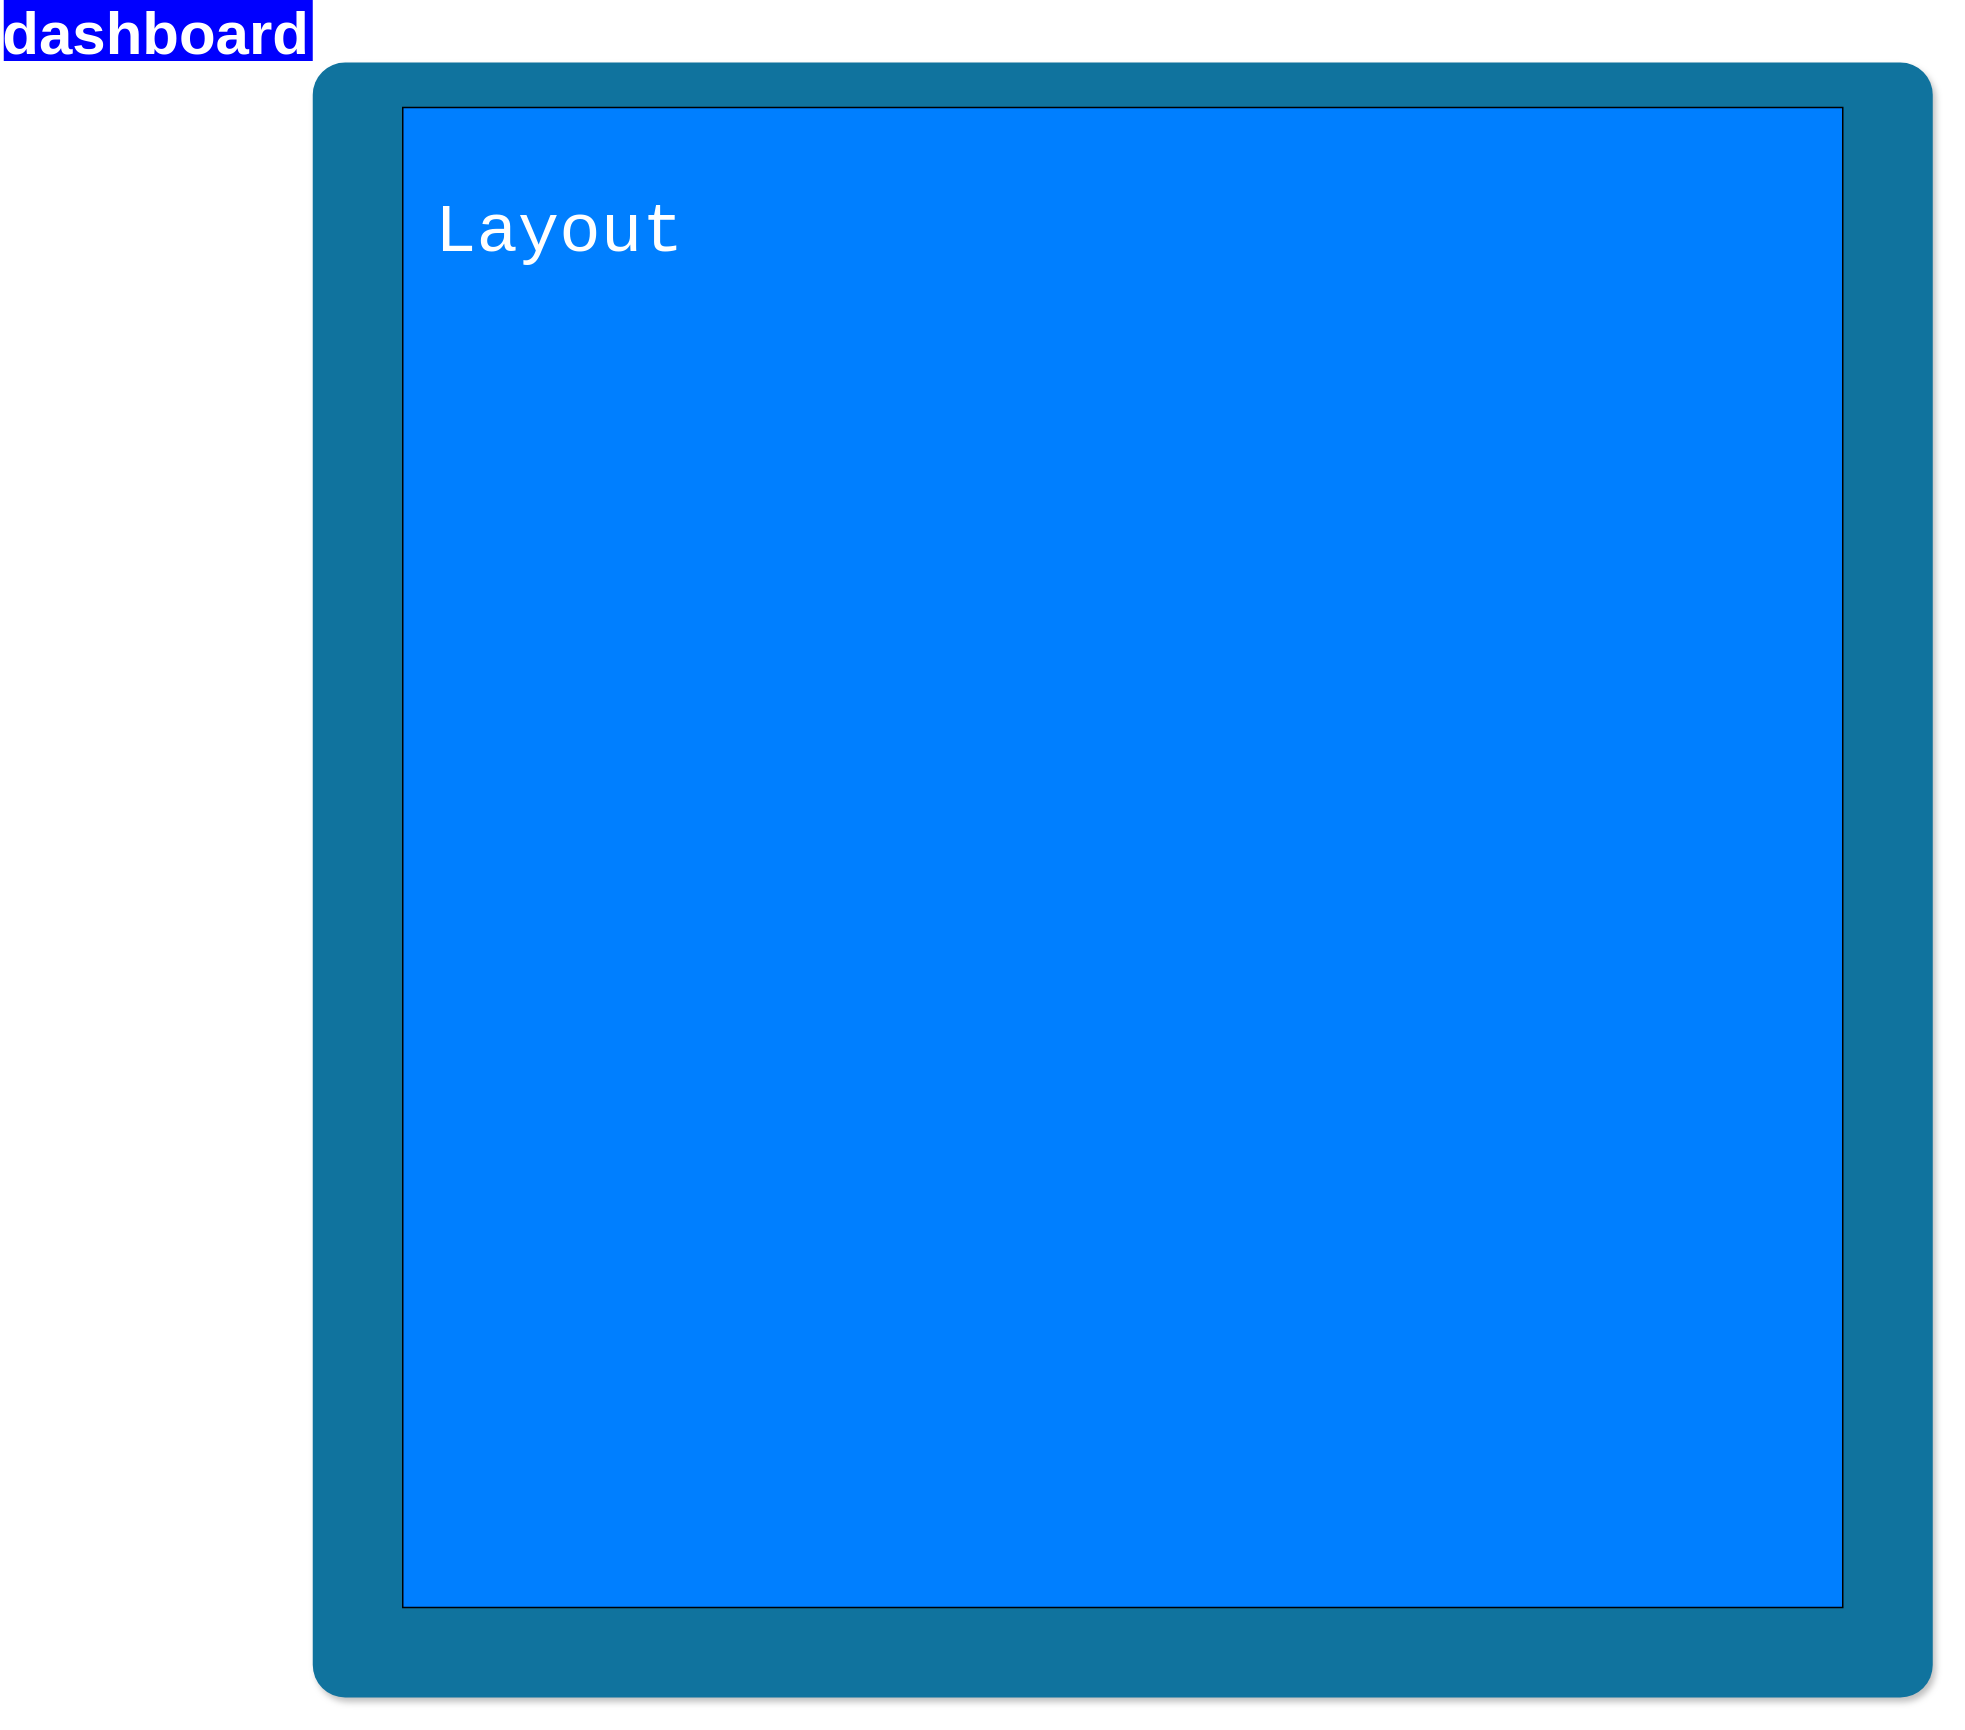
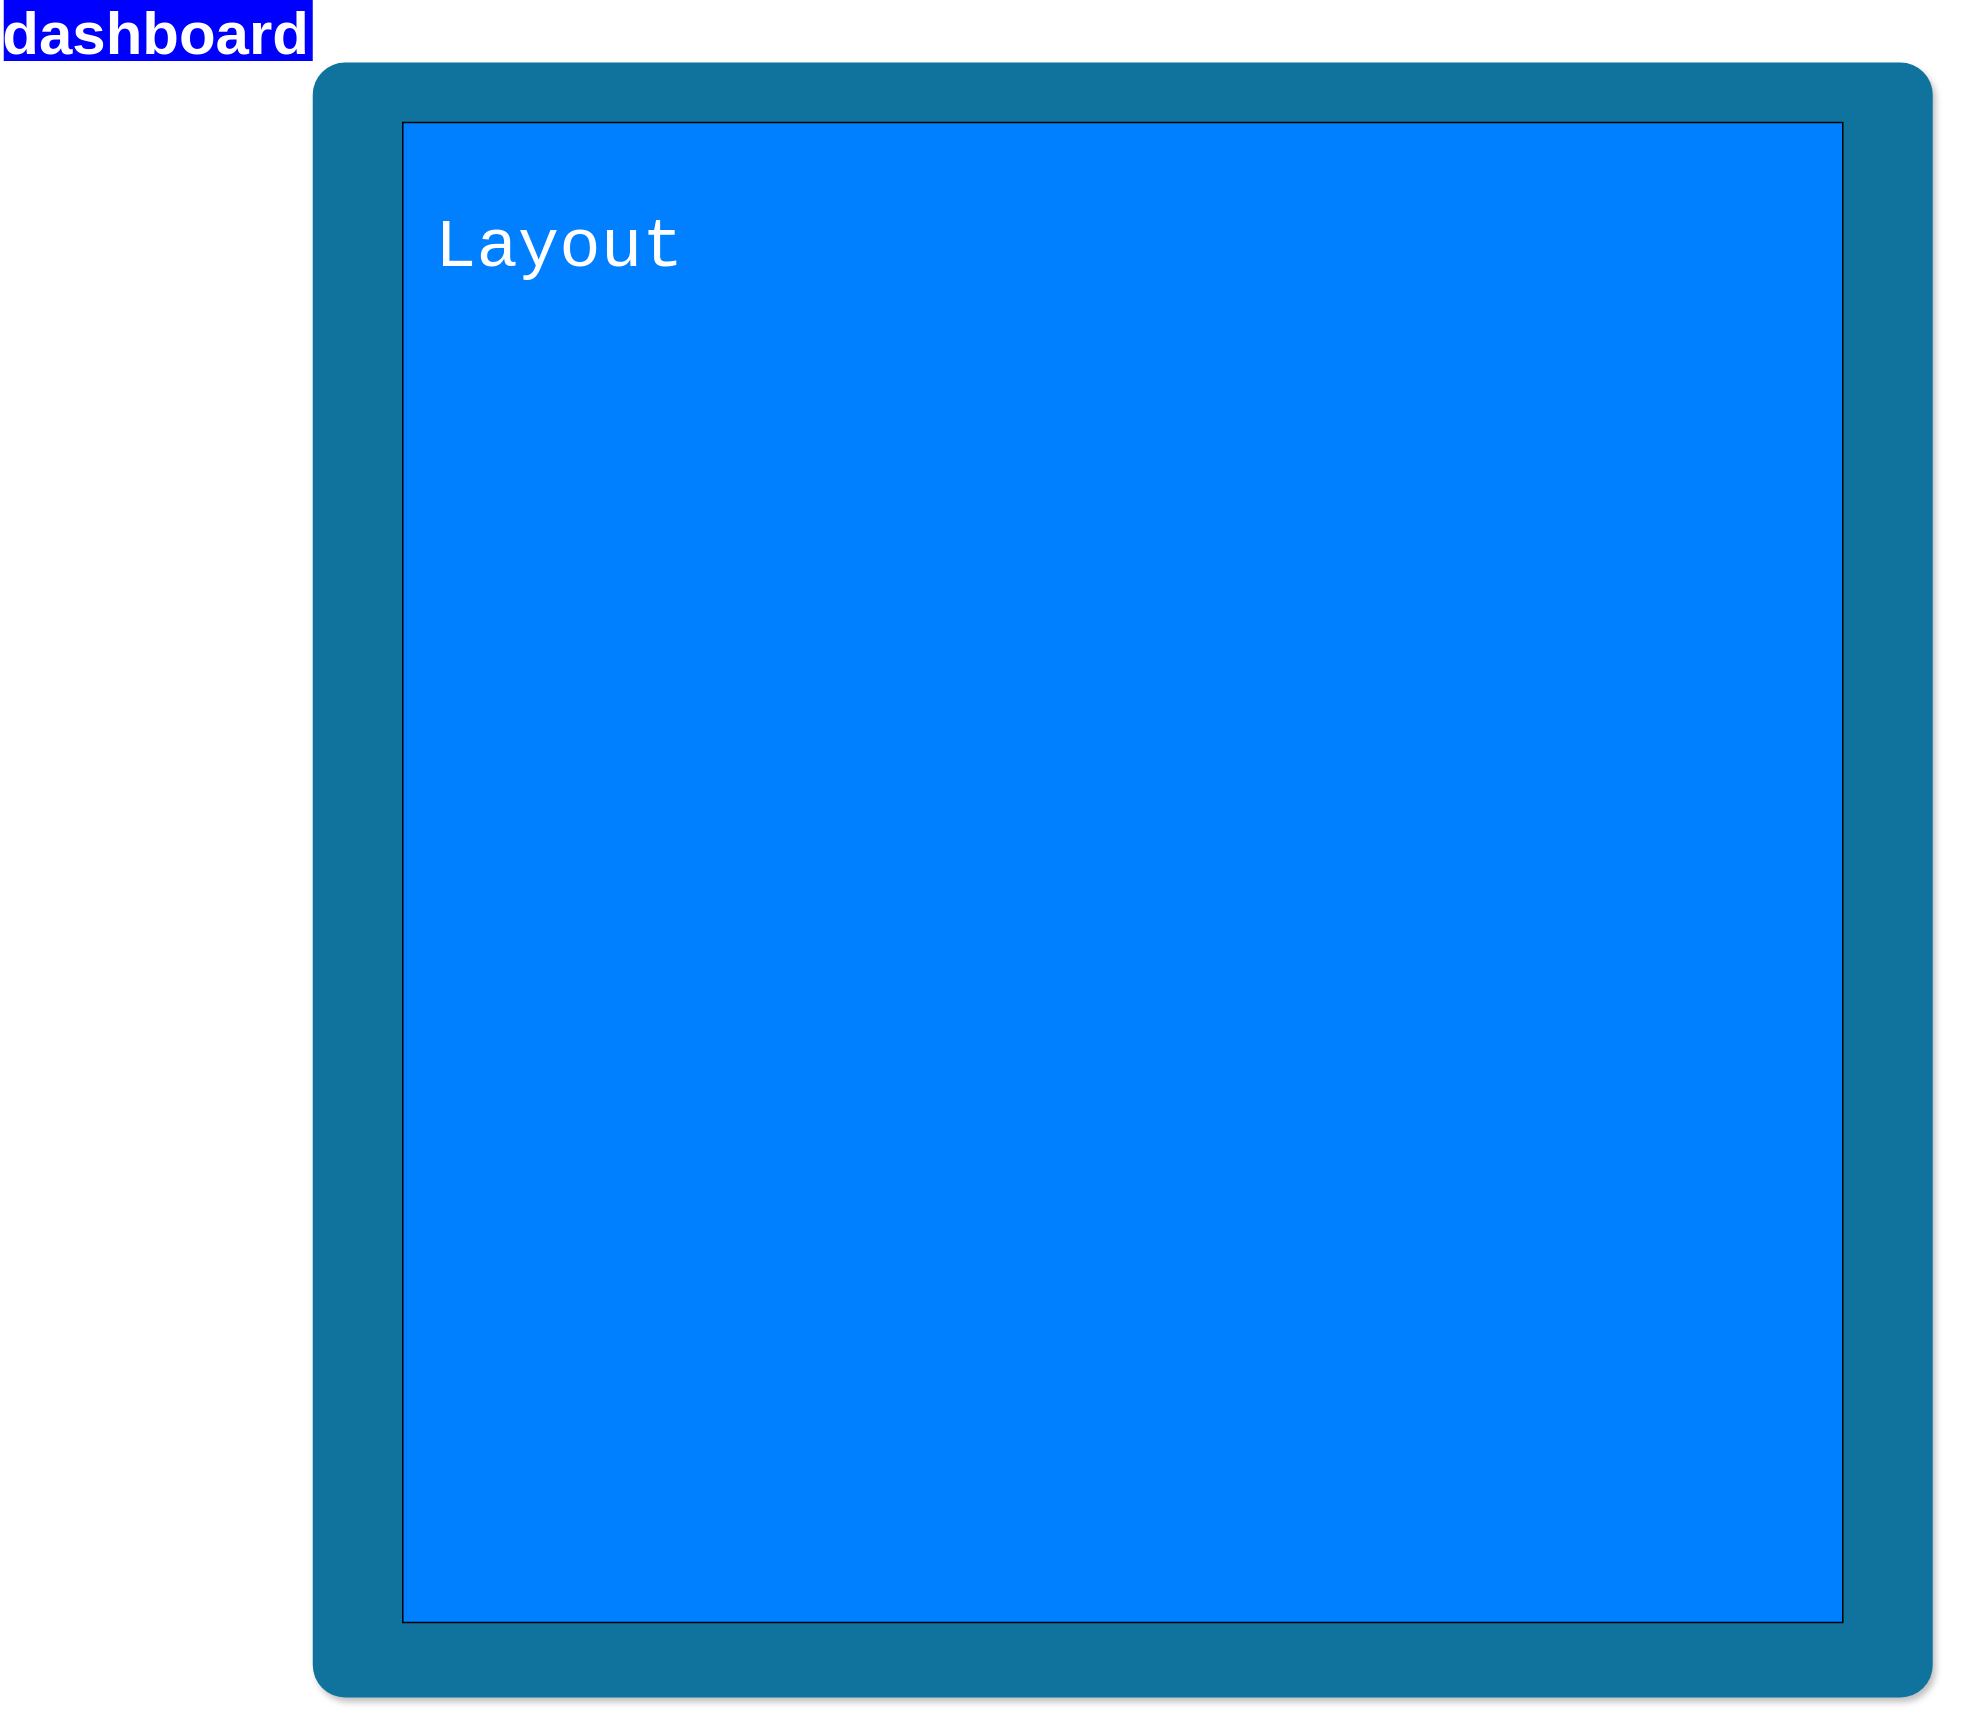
(1123, 857) -> (1123, 872)
